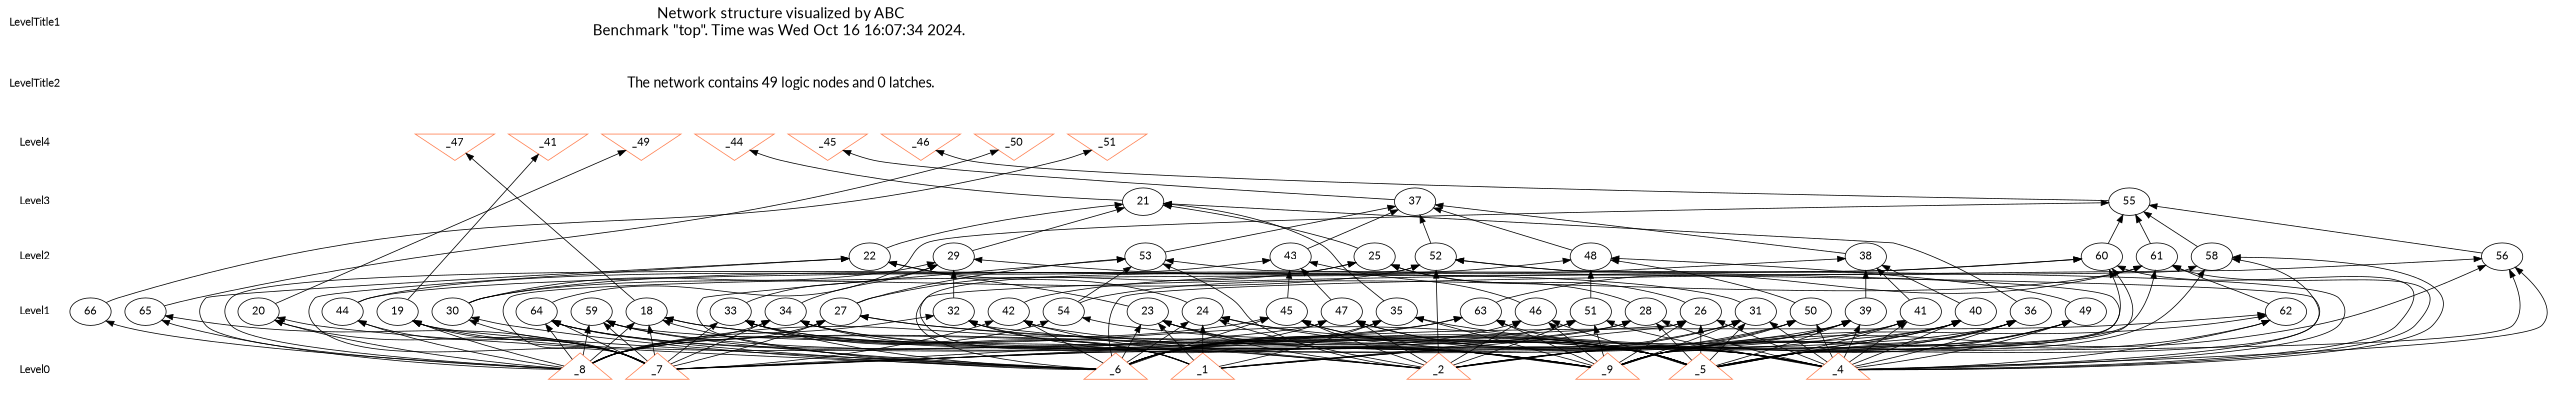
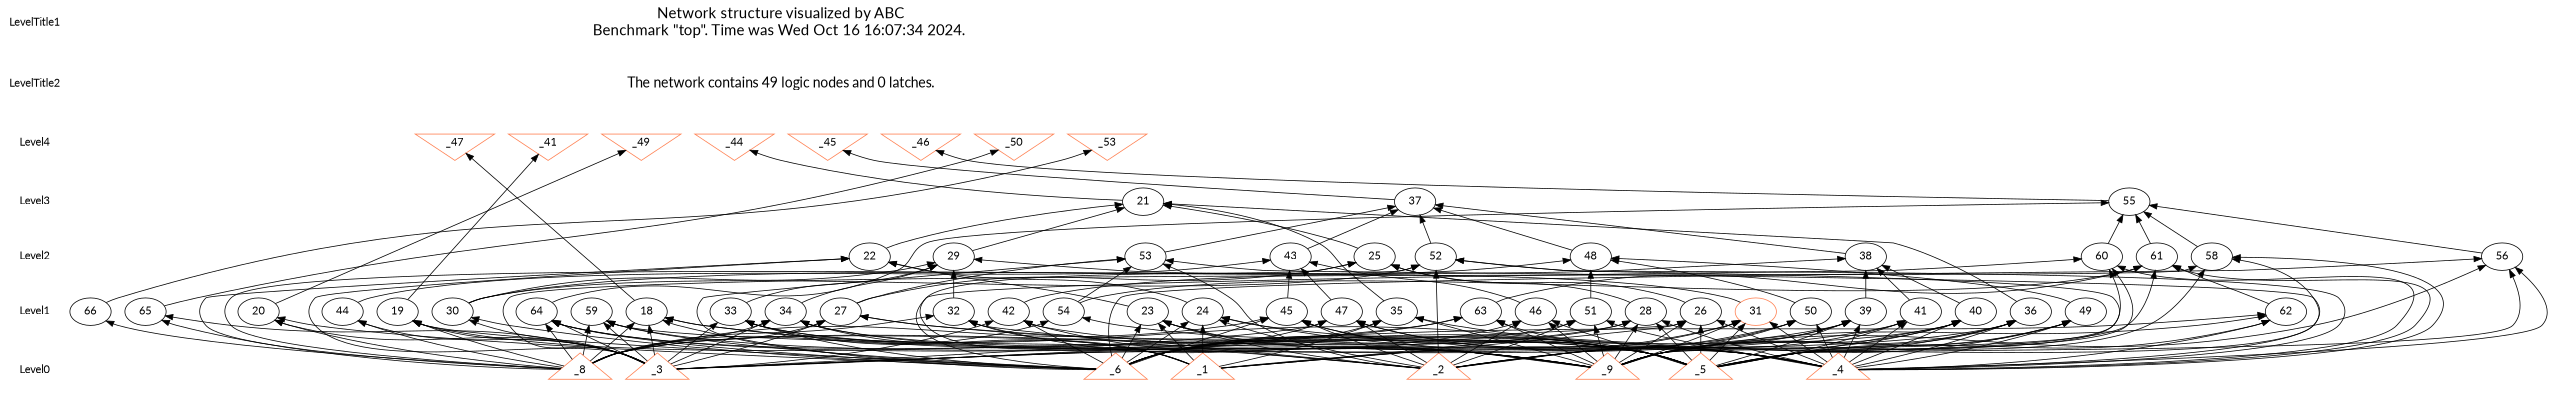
(1107, 143) -> (1107, 143)
(1215, 272) -> none
(1756, 312) -> (1756, 312)
none -> (1624, 345)
(657, 370) -> (657, 370)
